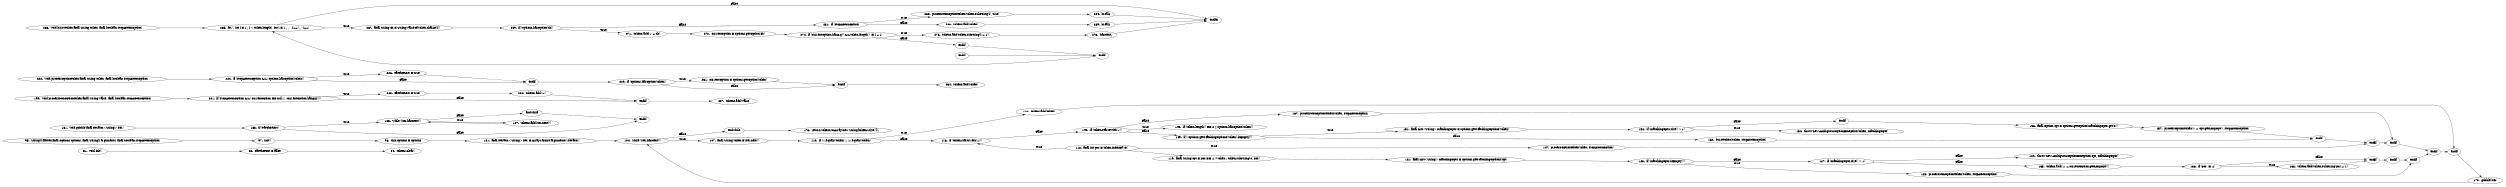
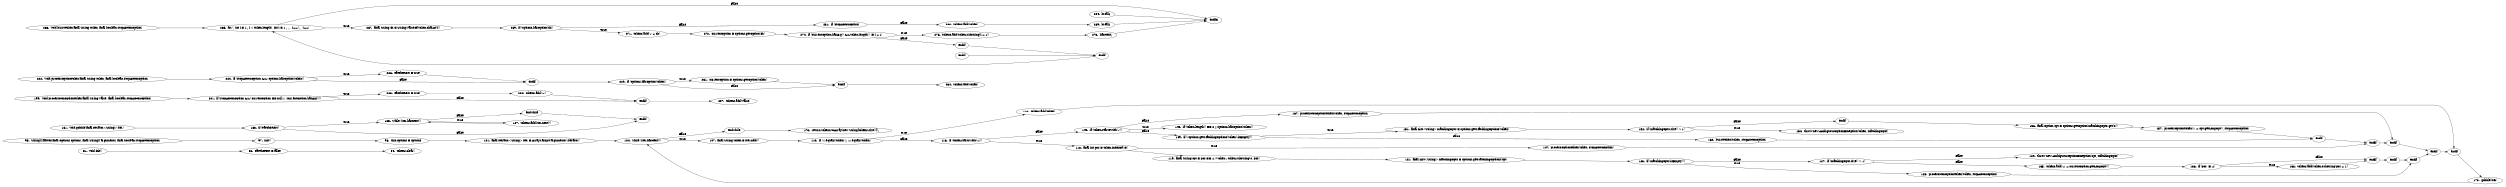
(962, 14) -> none
(1023, 149) -> (1031, 143)
